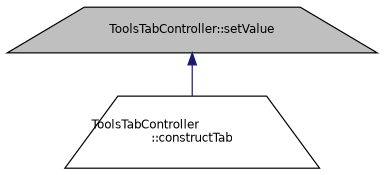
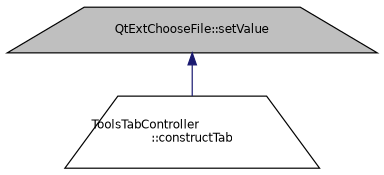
(192, 30) -> (192, 30)
